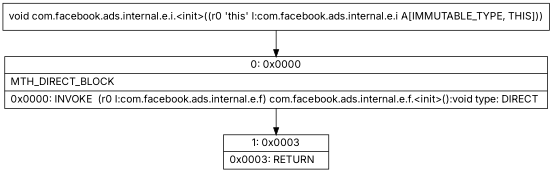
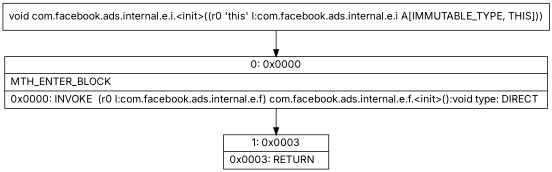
(63, 82) -> (61, 82)
